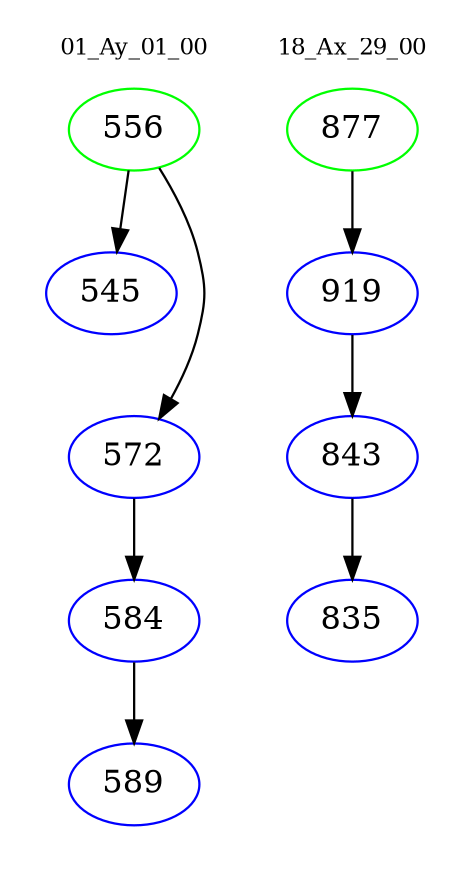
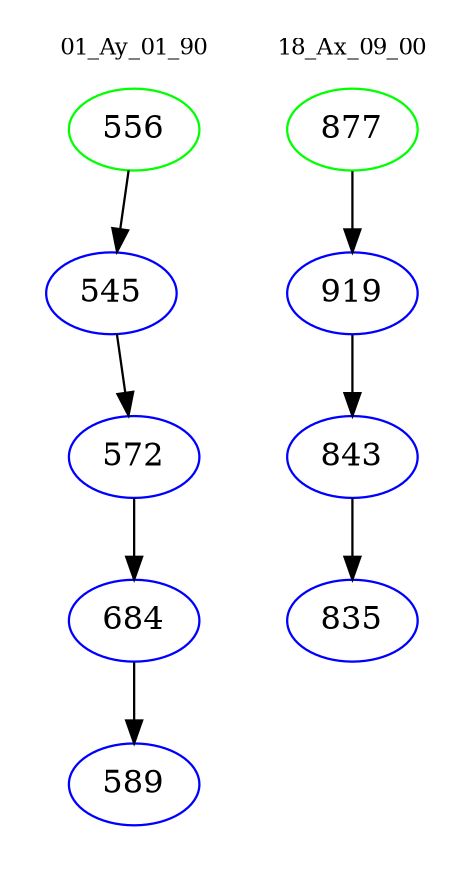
(134, 49) -> (134, 49)
(352, 49) -> (352, 49)
(204, 282) -> (121, 363)
(134, 621) -> (134, 621)
